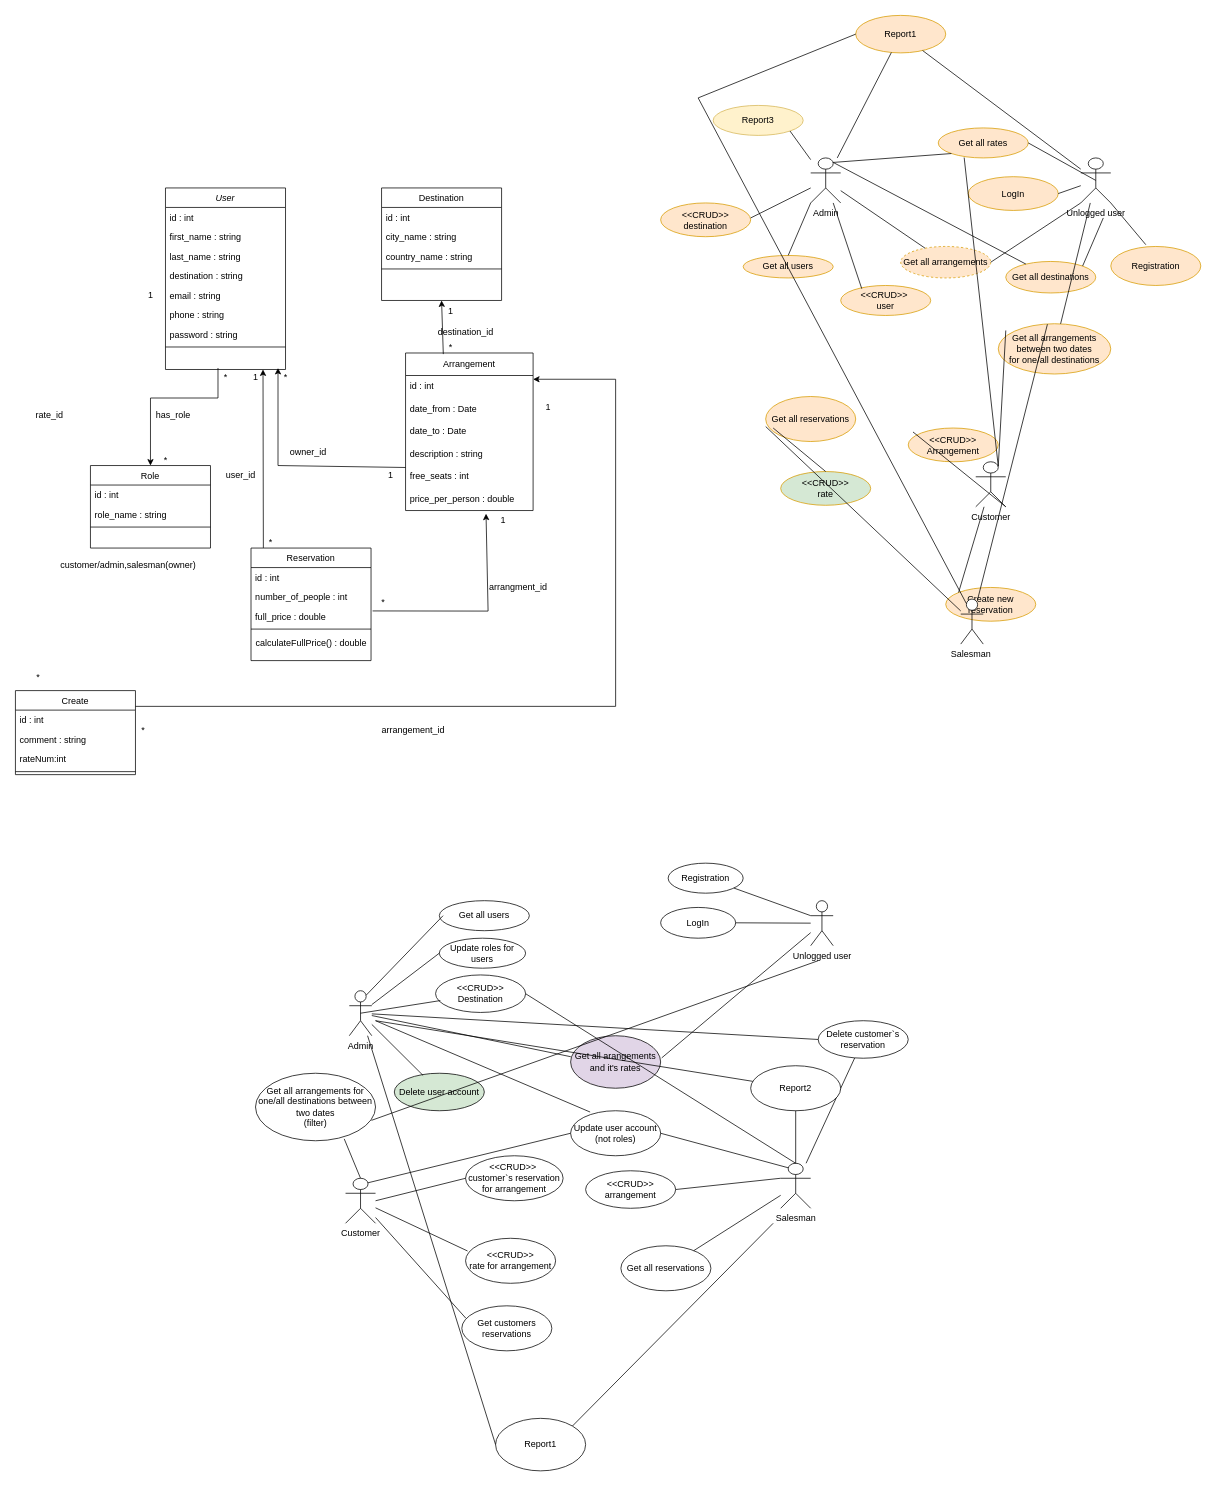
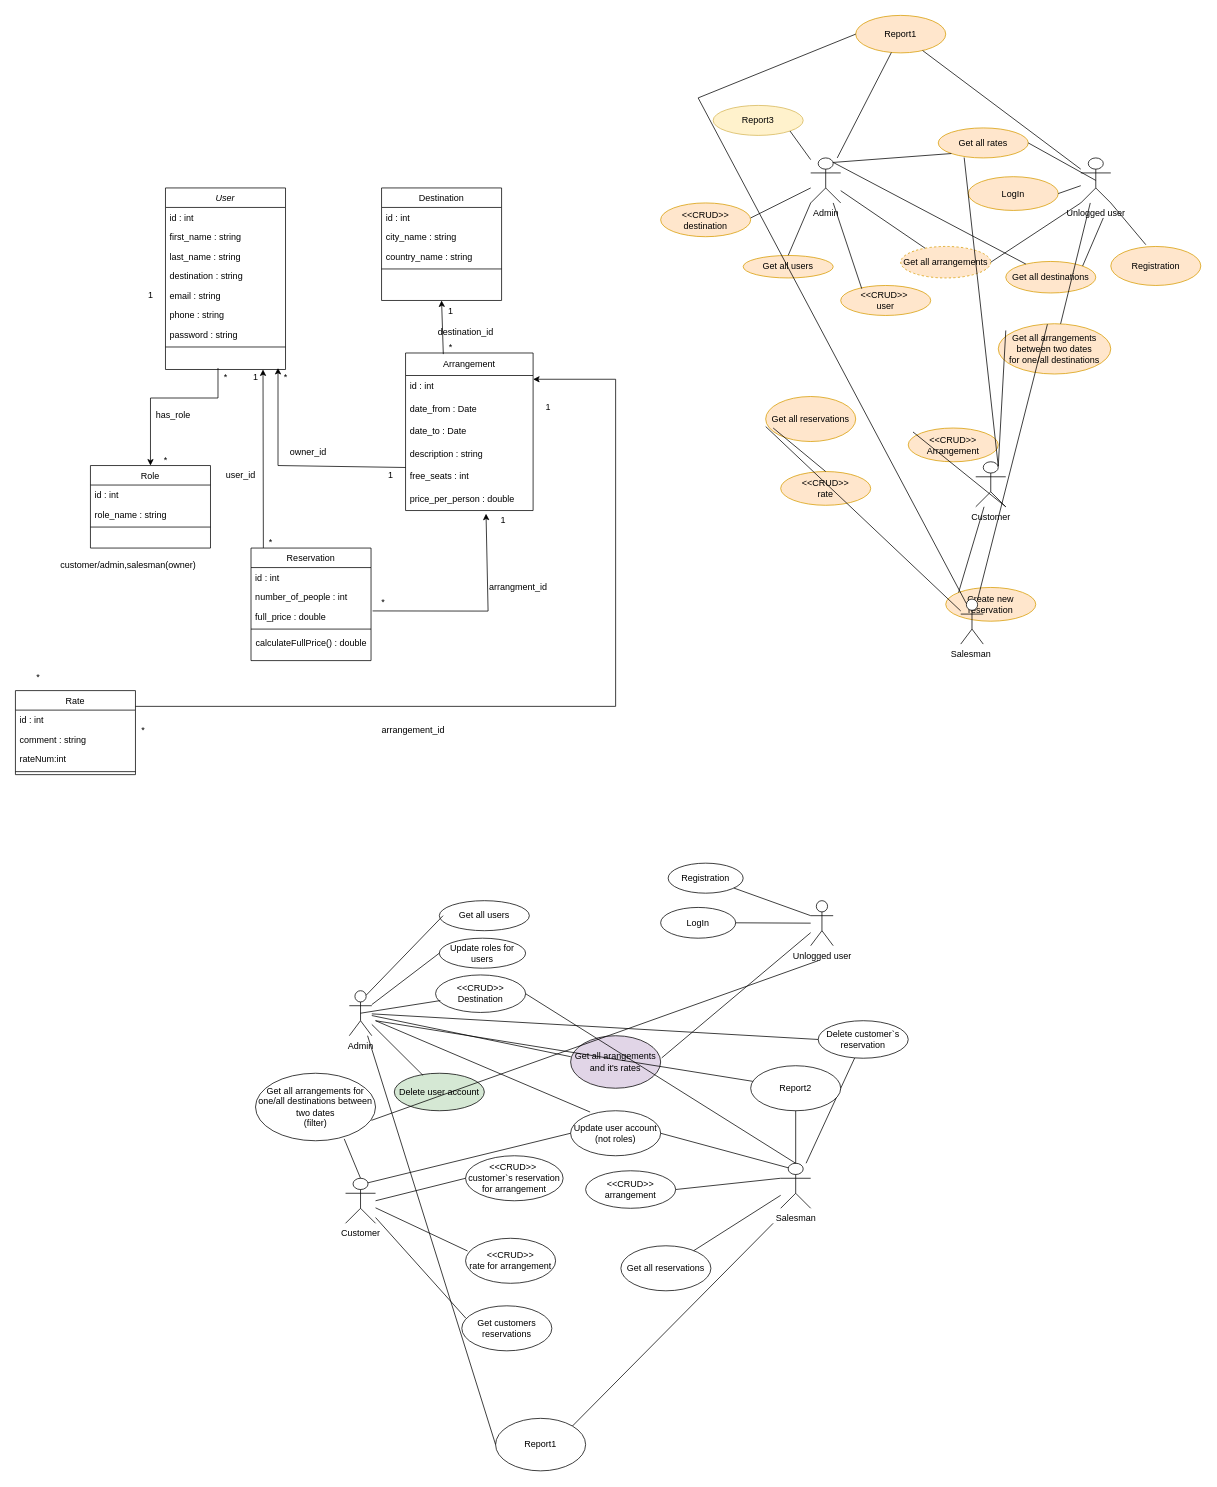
(49, 415) -> none
(825, 488) -> (825, 488)
(75, 701) -> (75, 701)
